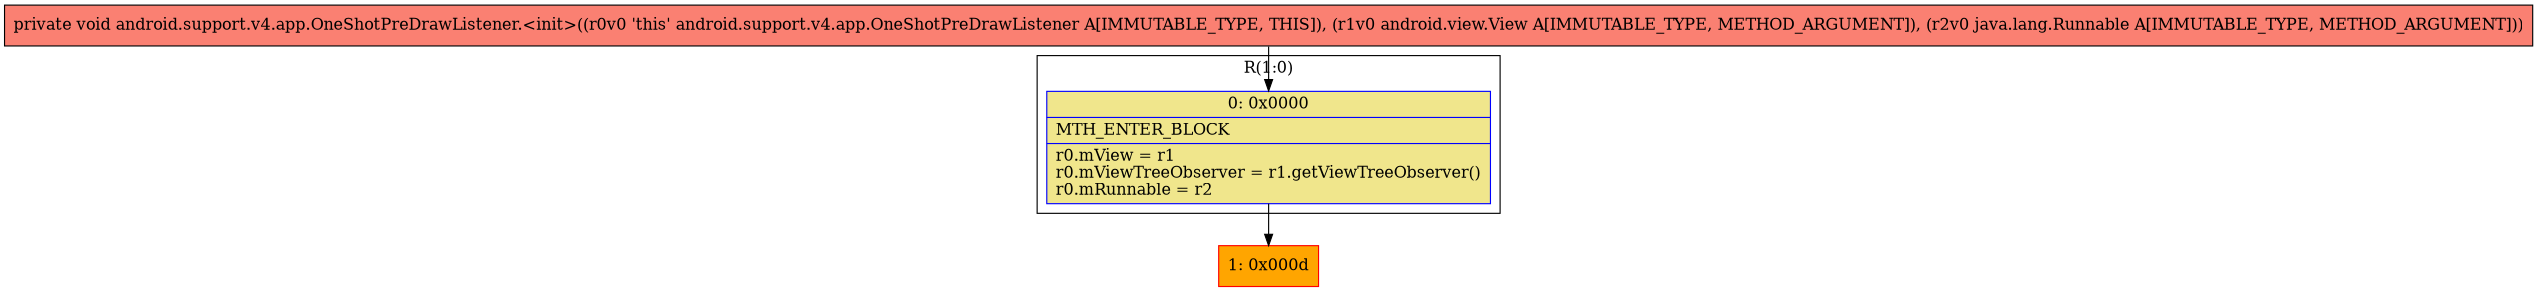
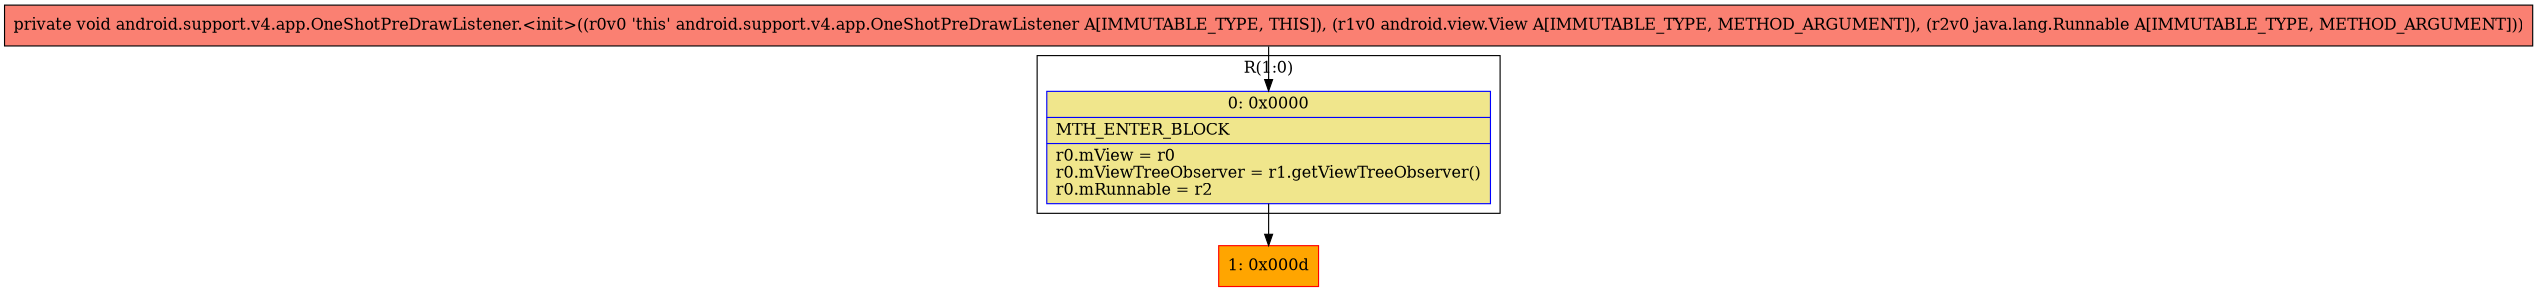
(1116, 156) -> (1116, 156)
